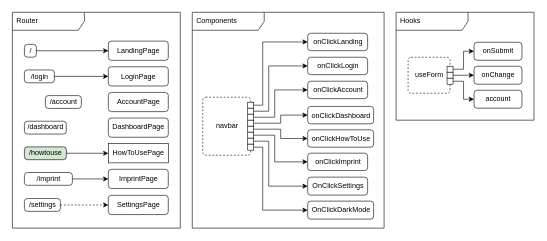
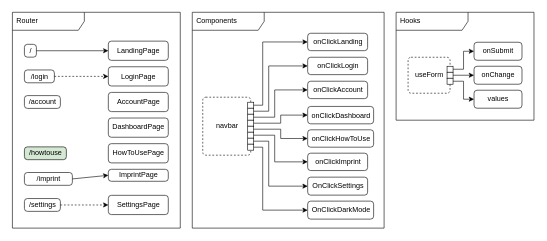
(79, 76) -> (79, 76)
(499, 99) -> (499, 99)
(63, 102) -> (42, 102)
(45, 128) -> none
(102, 153) -> none
(138, 153) -> (138, 153)
(138, 179) -> (138, 175)
